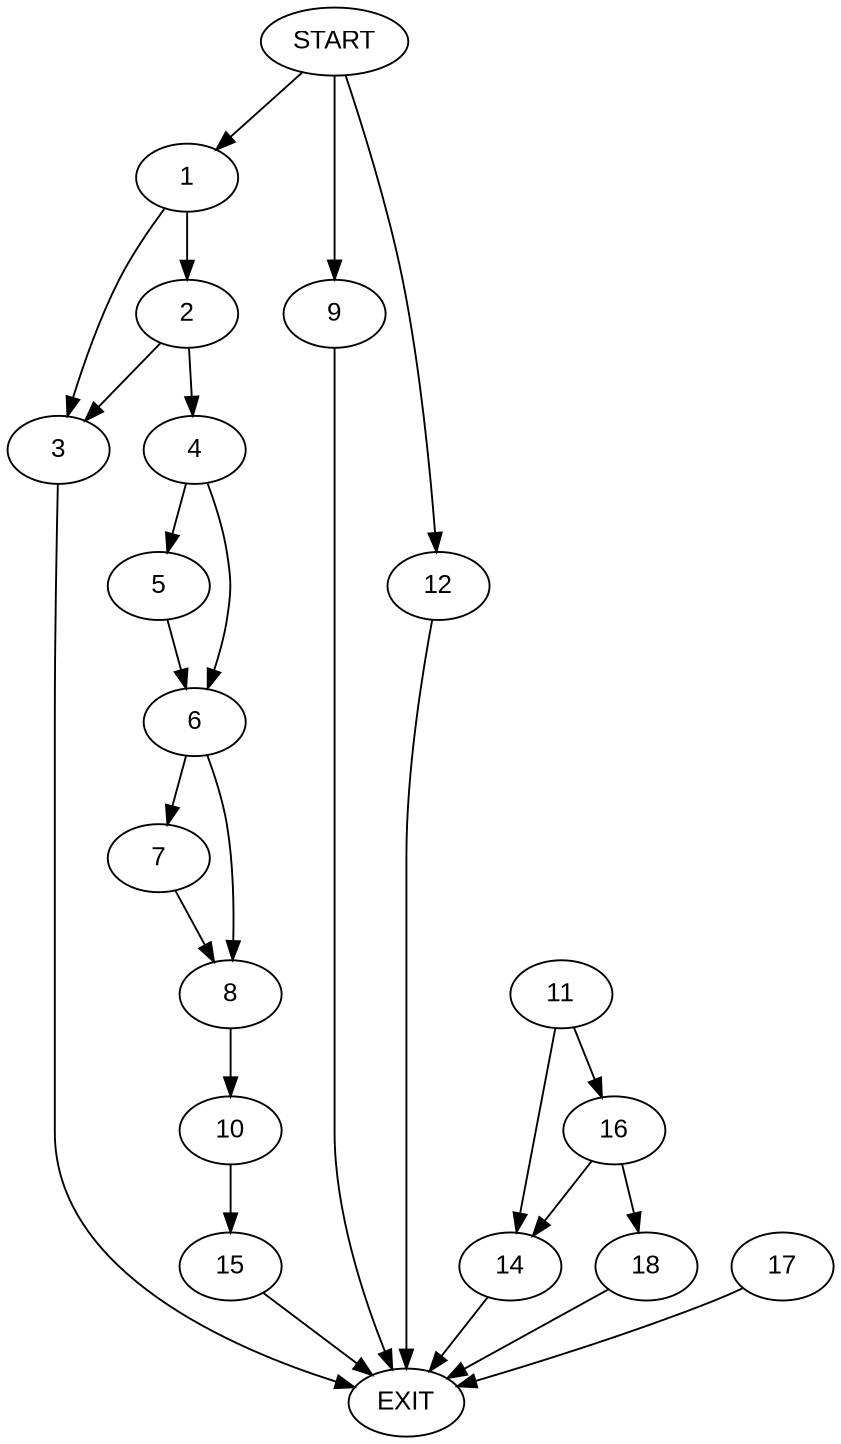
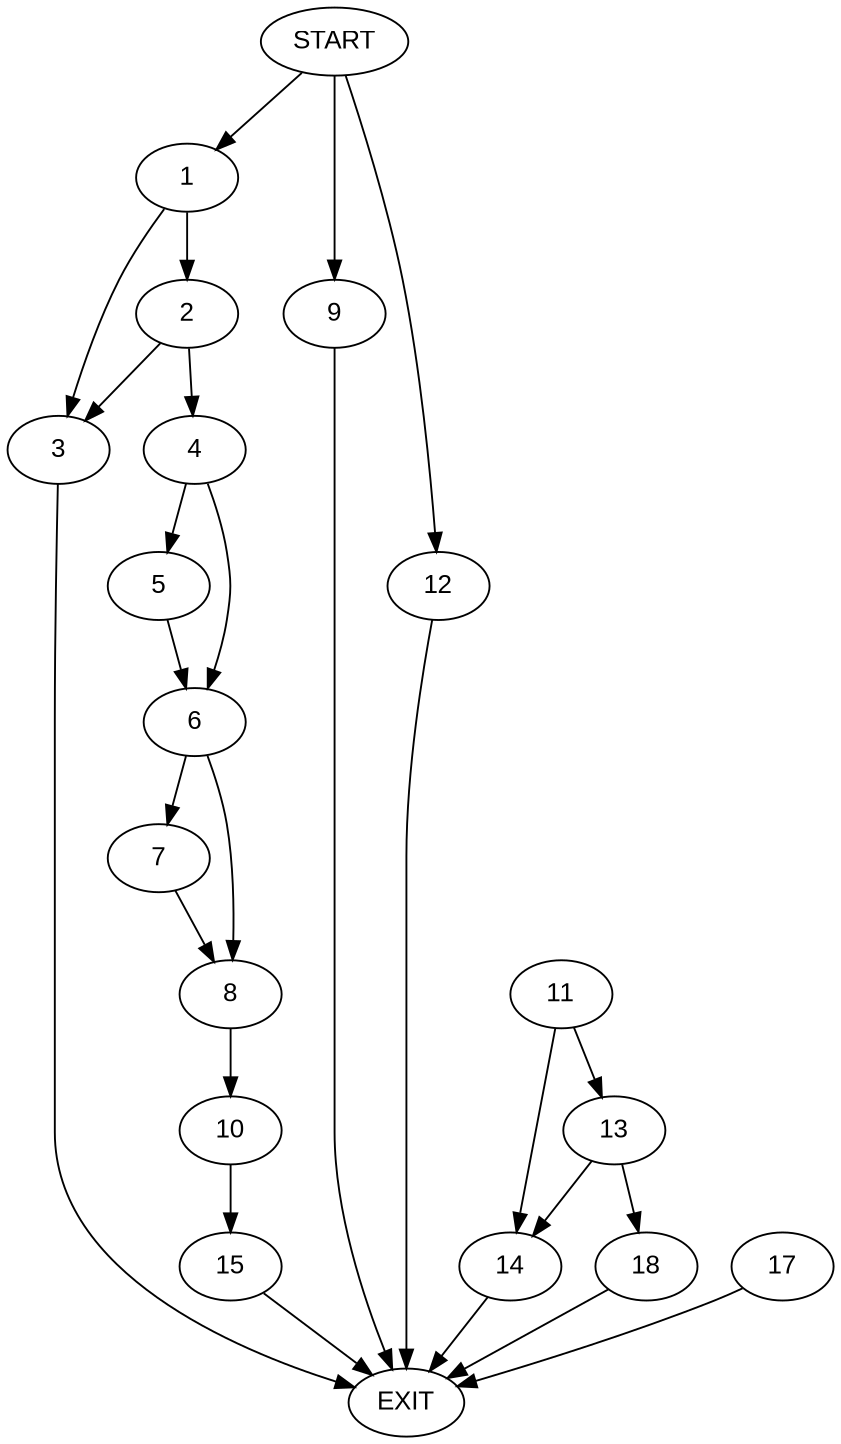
(614, 1130) -> (614, 1130)
